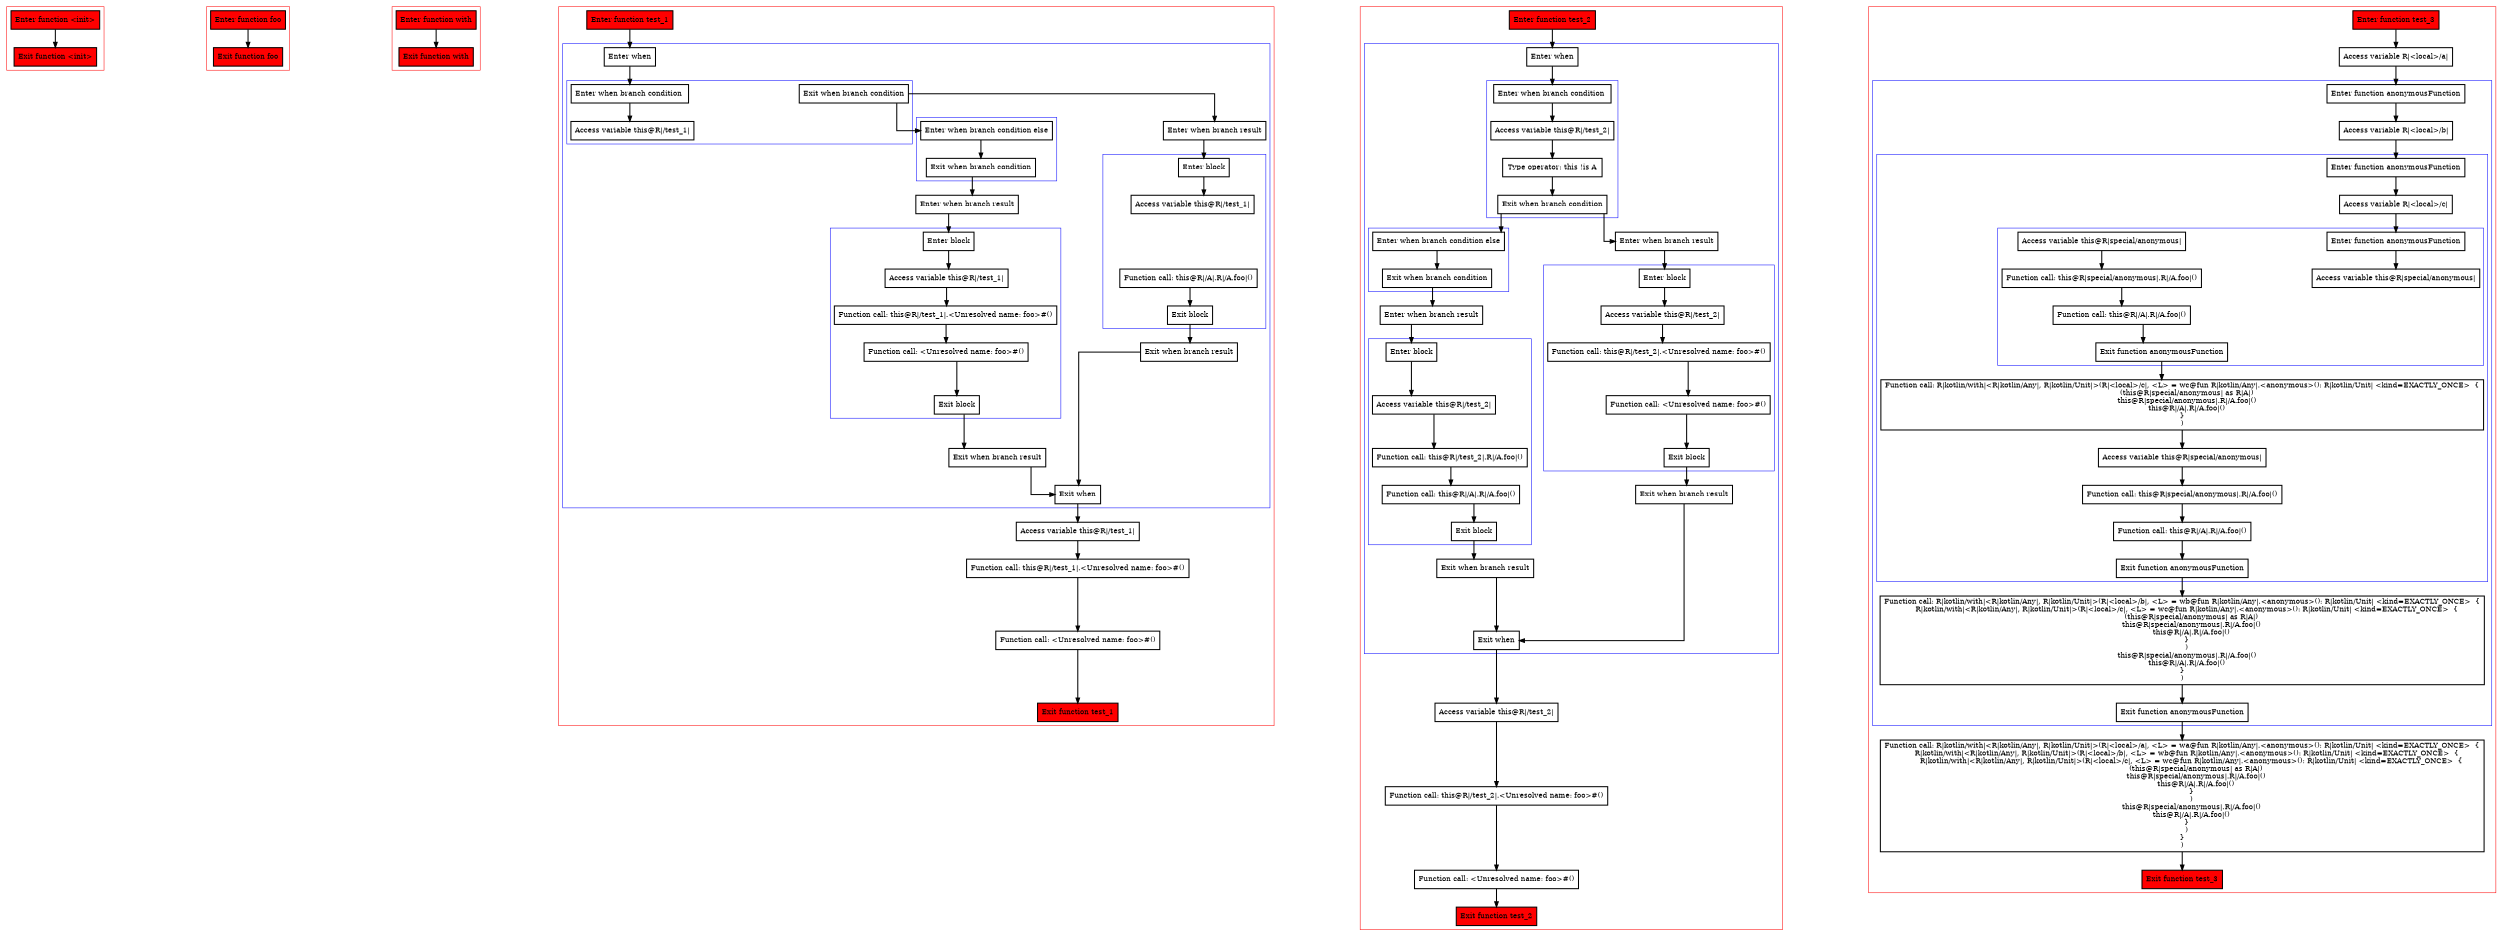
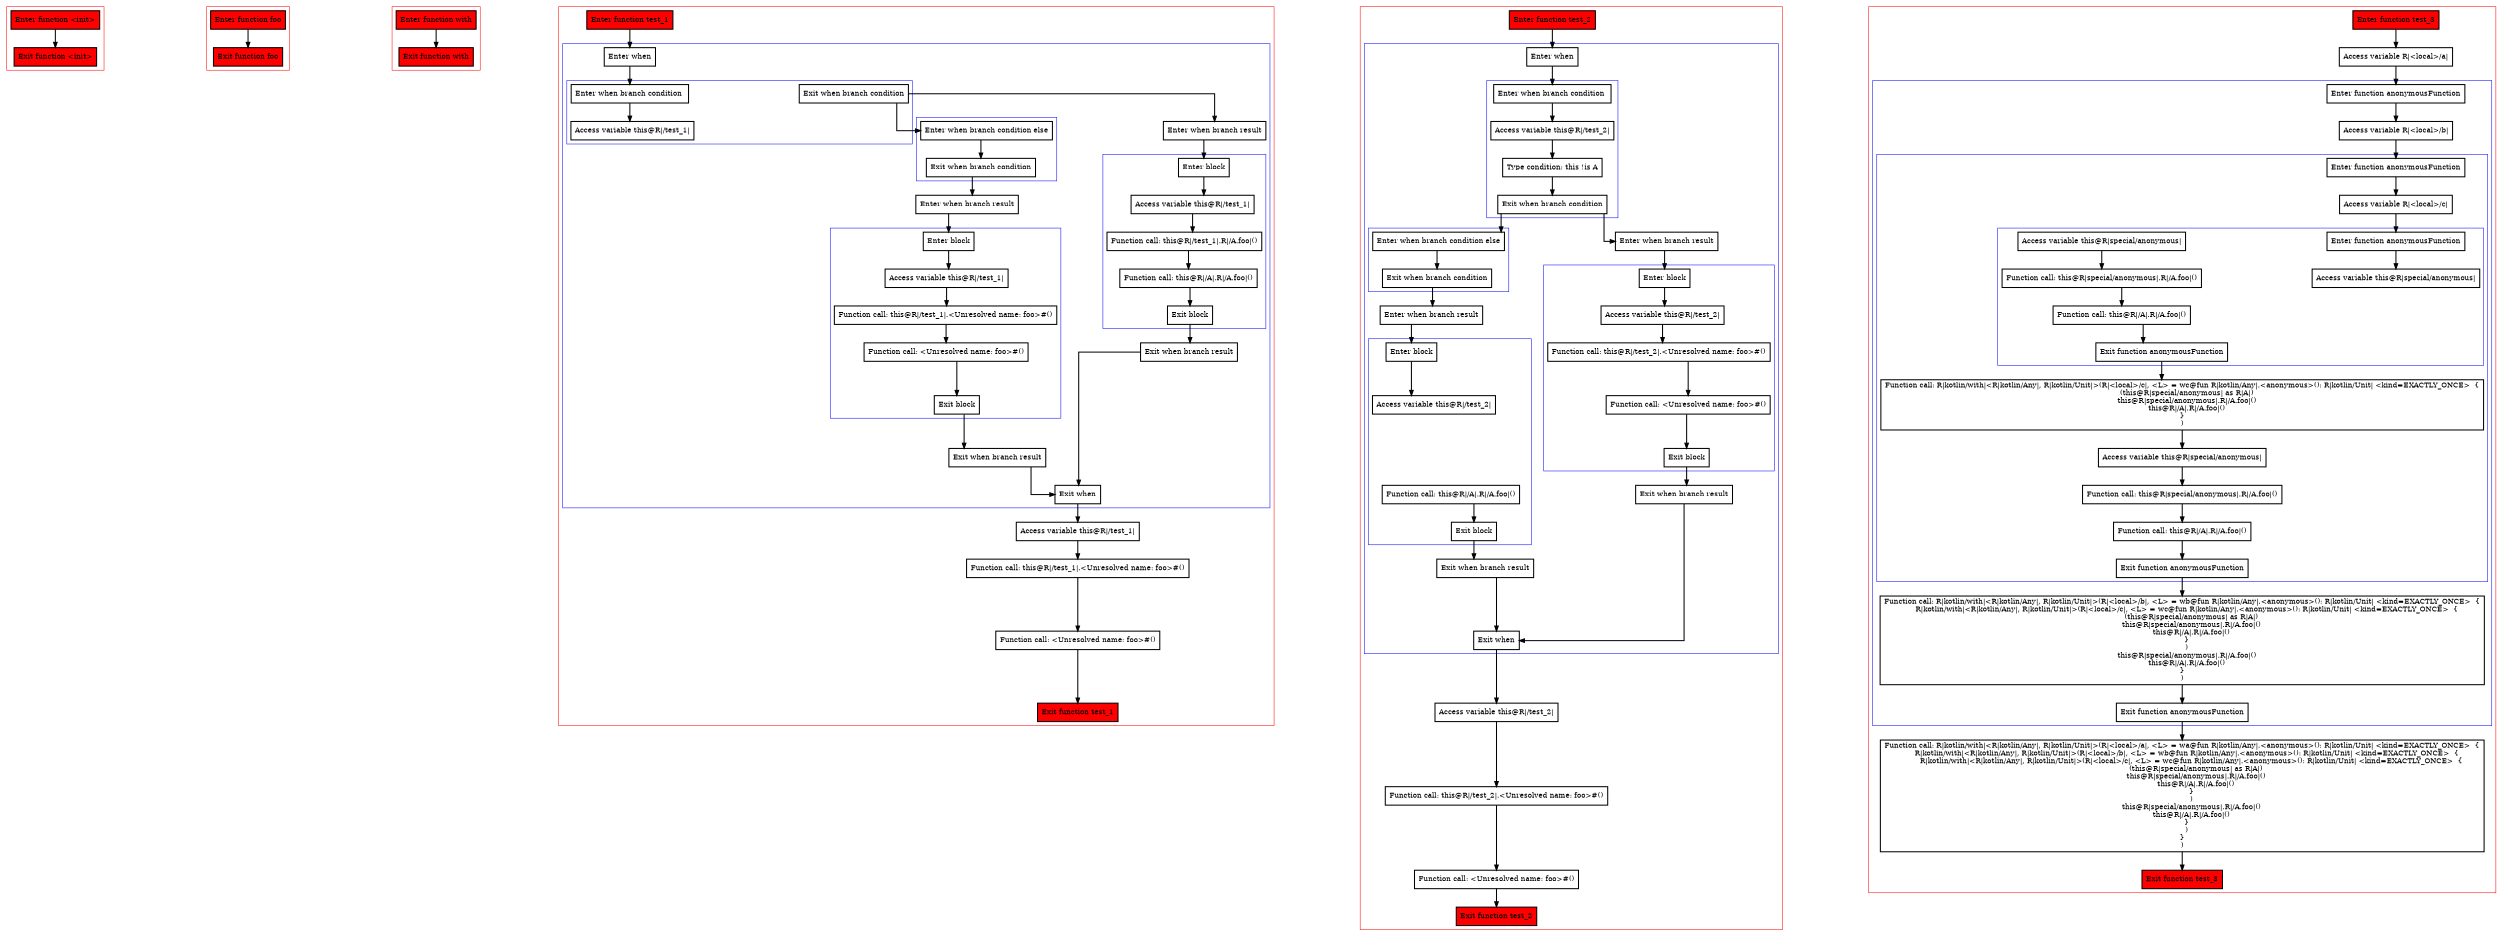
(1552, 168) -> (1552, 168)
none -> (1184, 241)
(1450, 458) -> none
